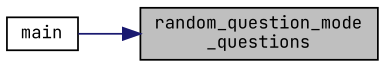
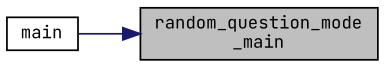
(259, 34) -> (259, 34)
